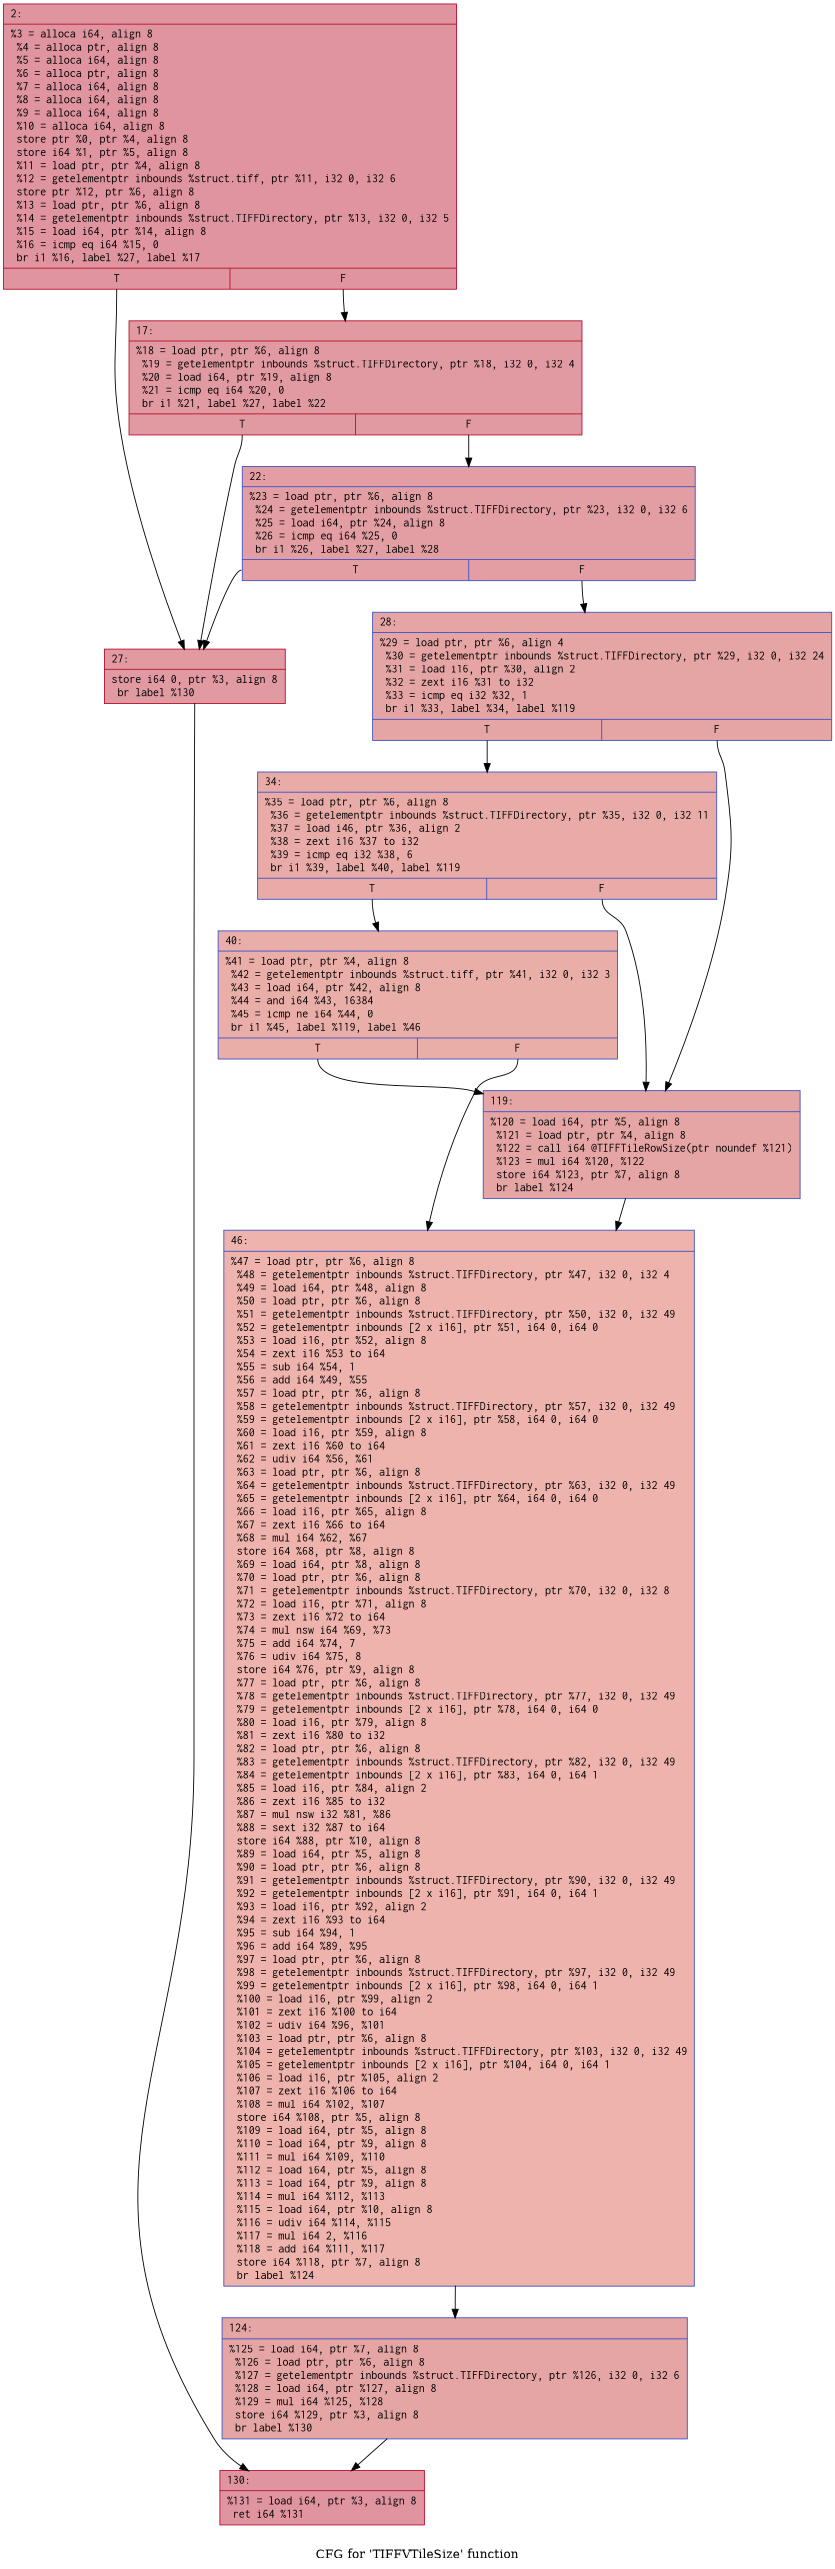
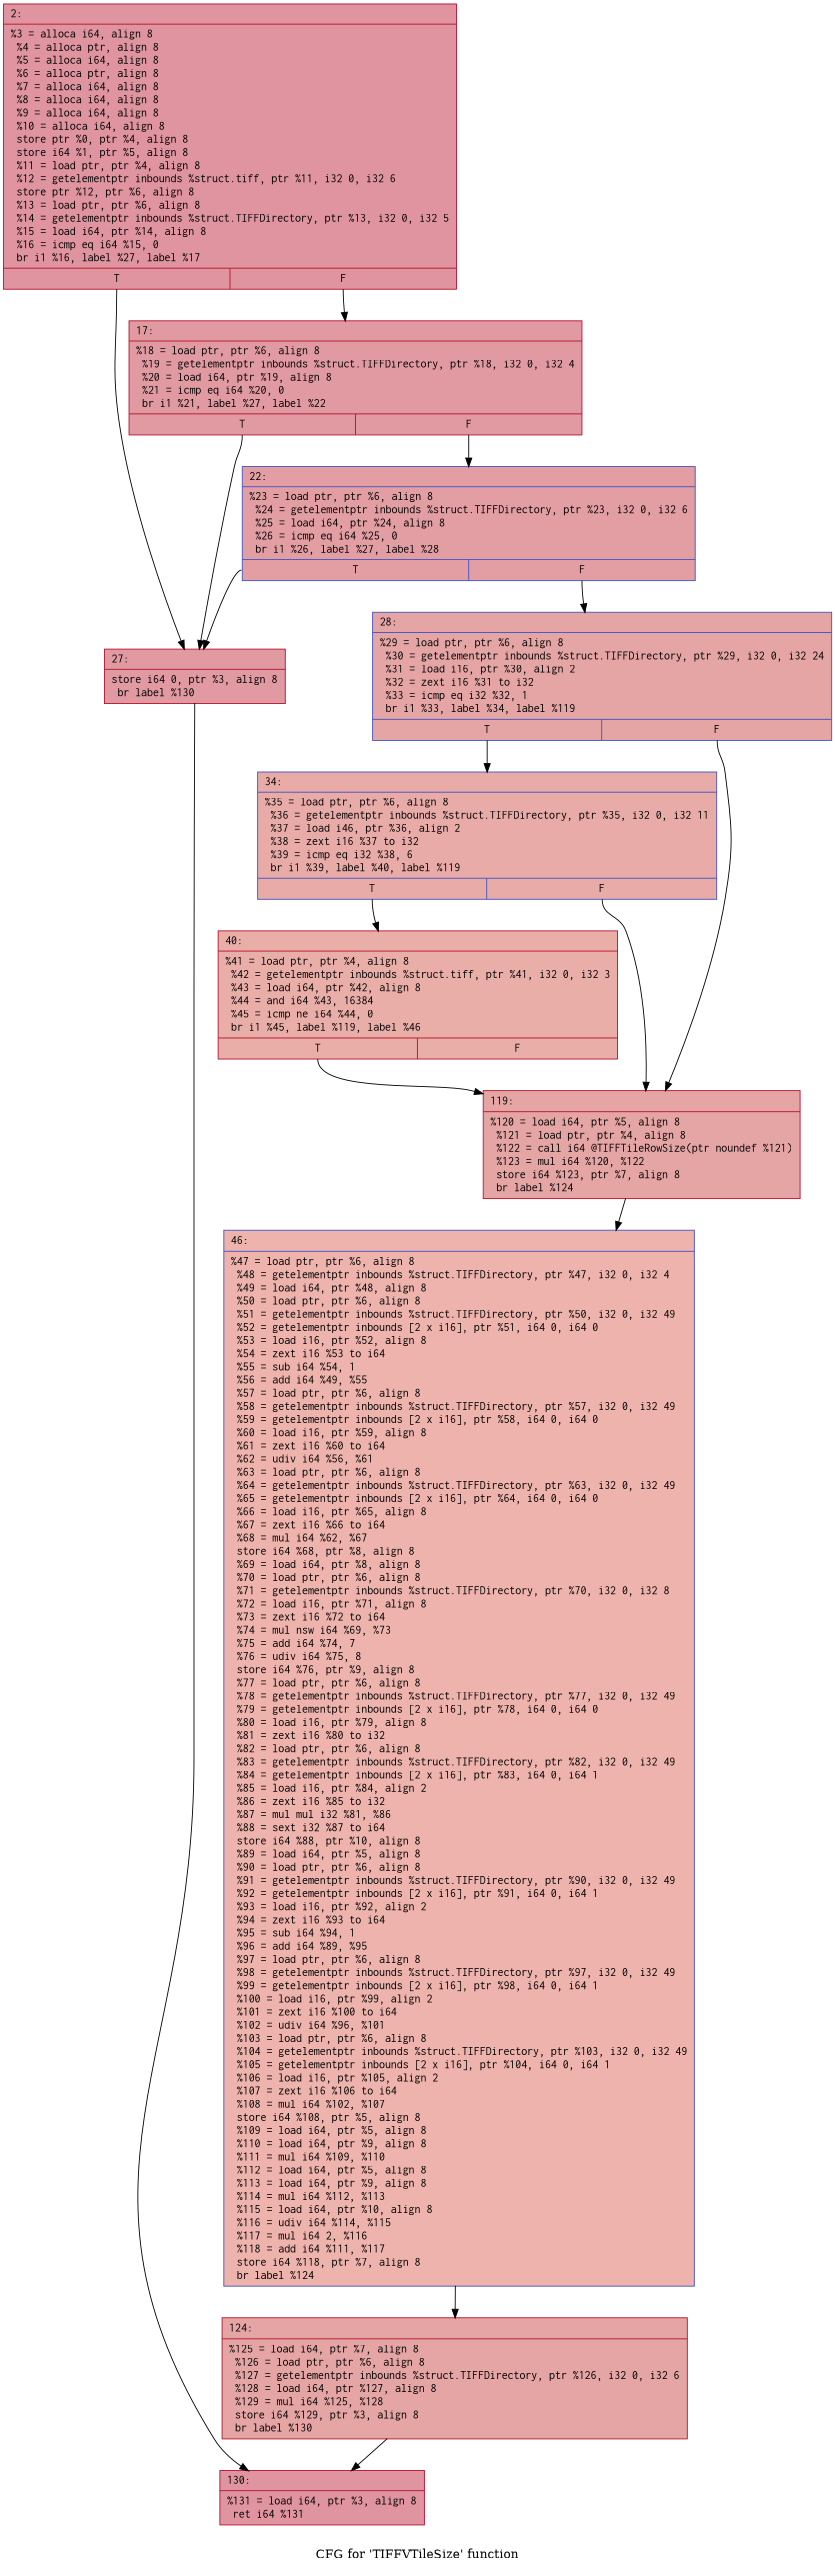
(472, 643) -> (472, 643)
(418, 995) -> (418, 995)
(458, 1128) -> none
(642, 1145) -> (642, 1145)
(311, 1814) -> (311, 1814)
(455, 2378) -> (455, 2378)
